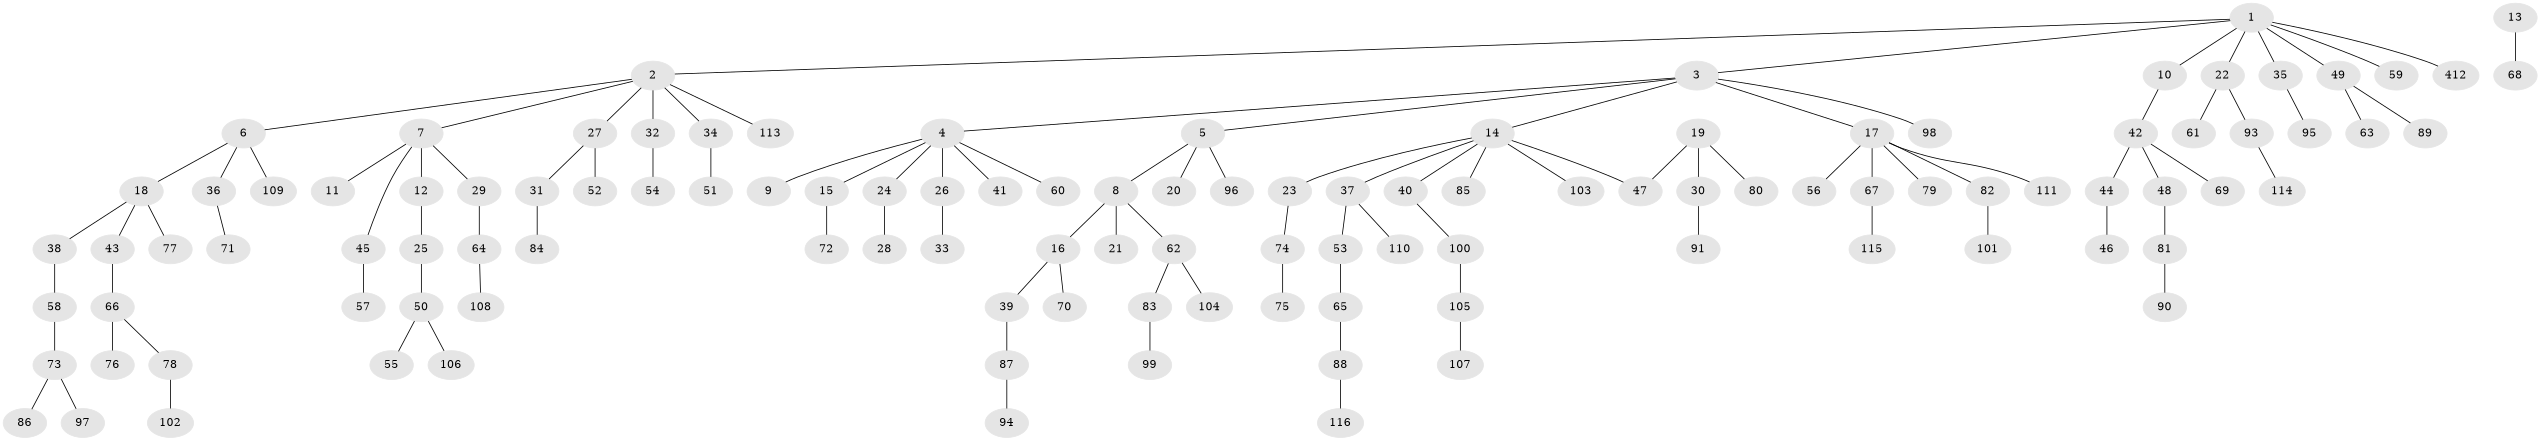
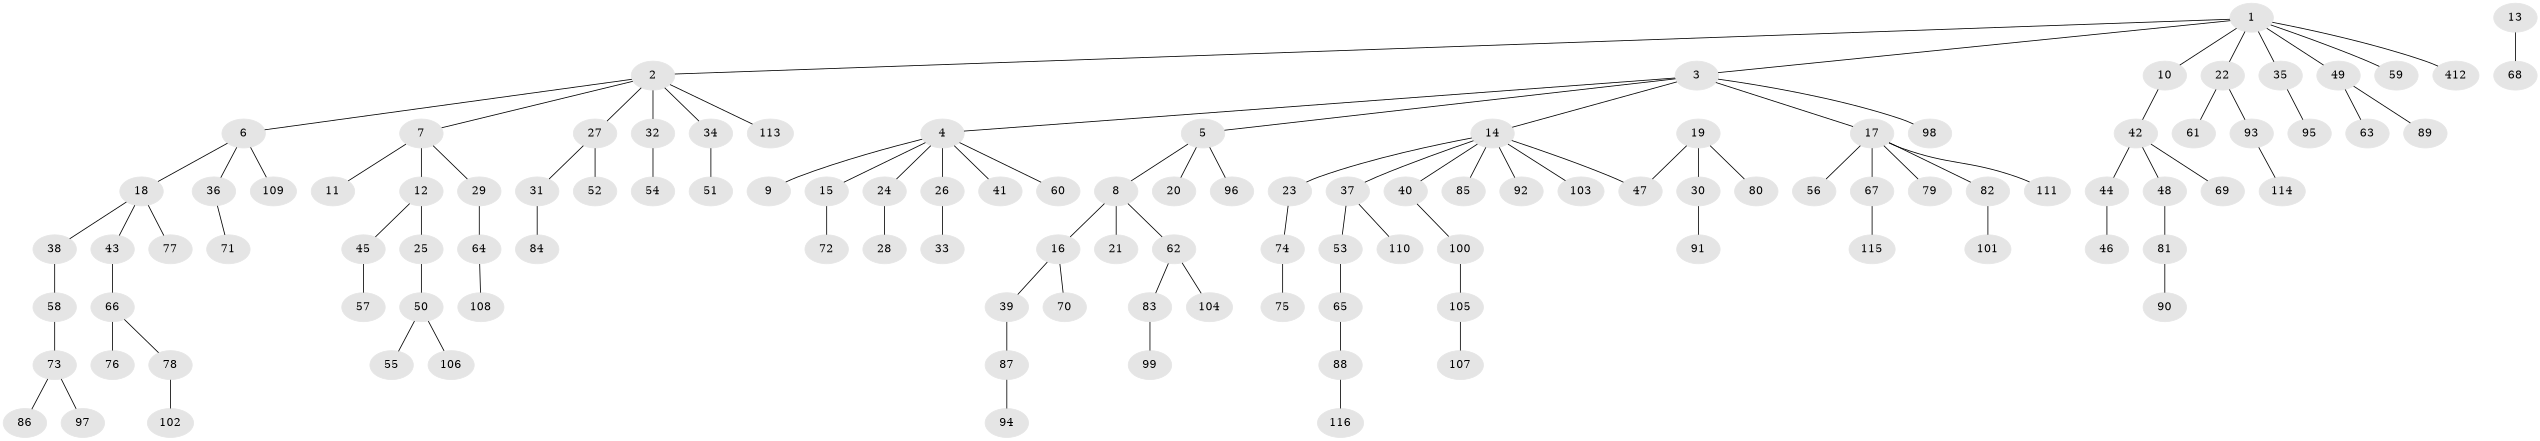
(386, 189) -> (393, 220)
none -> (1521, 191)
